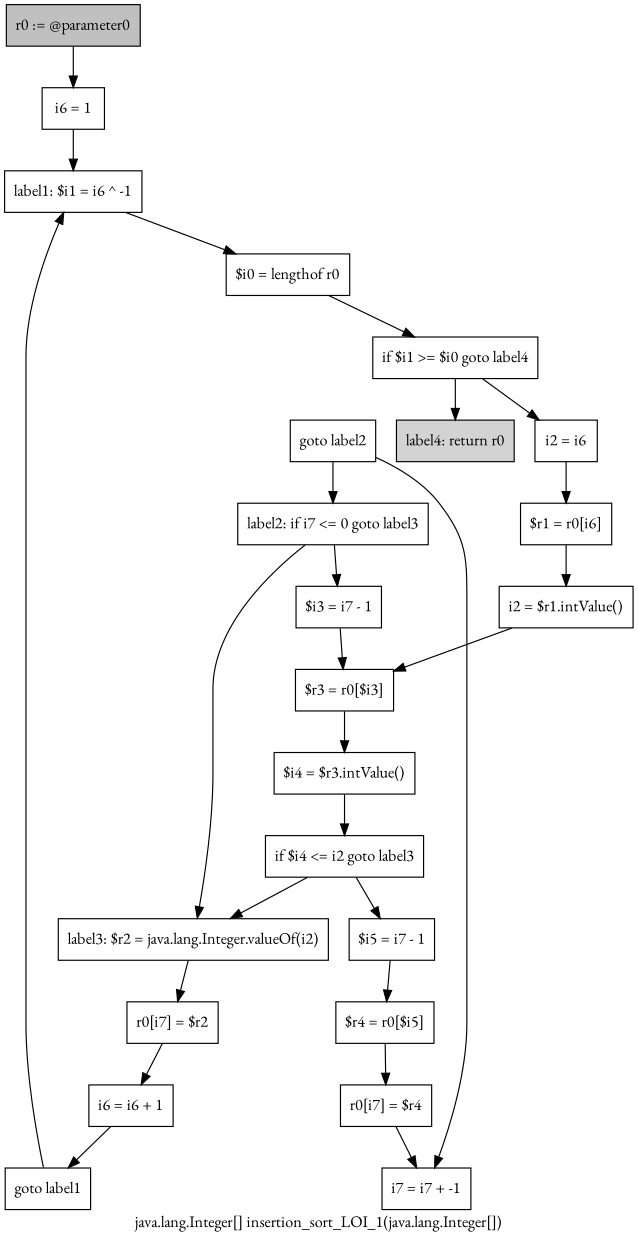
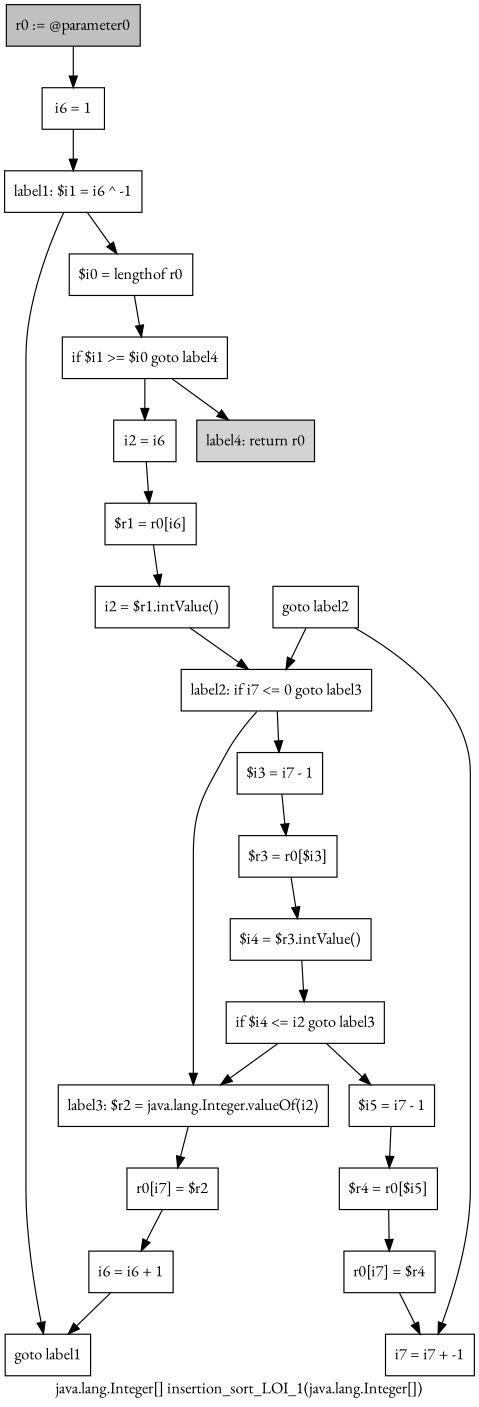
(458, 648) -> (214, 645)
(26, 694) -> (26, 765)
